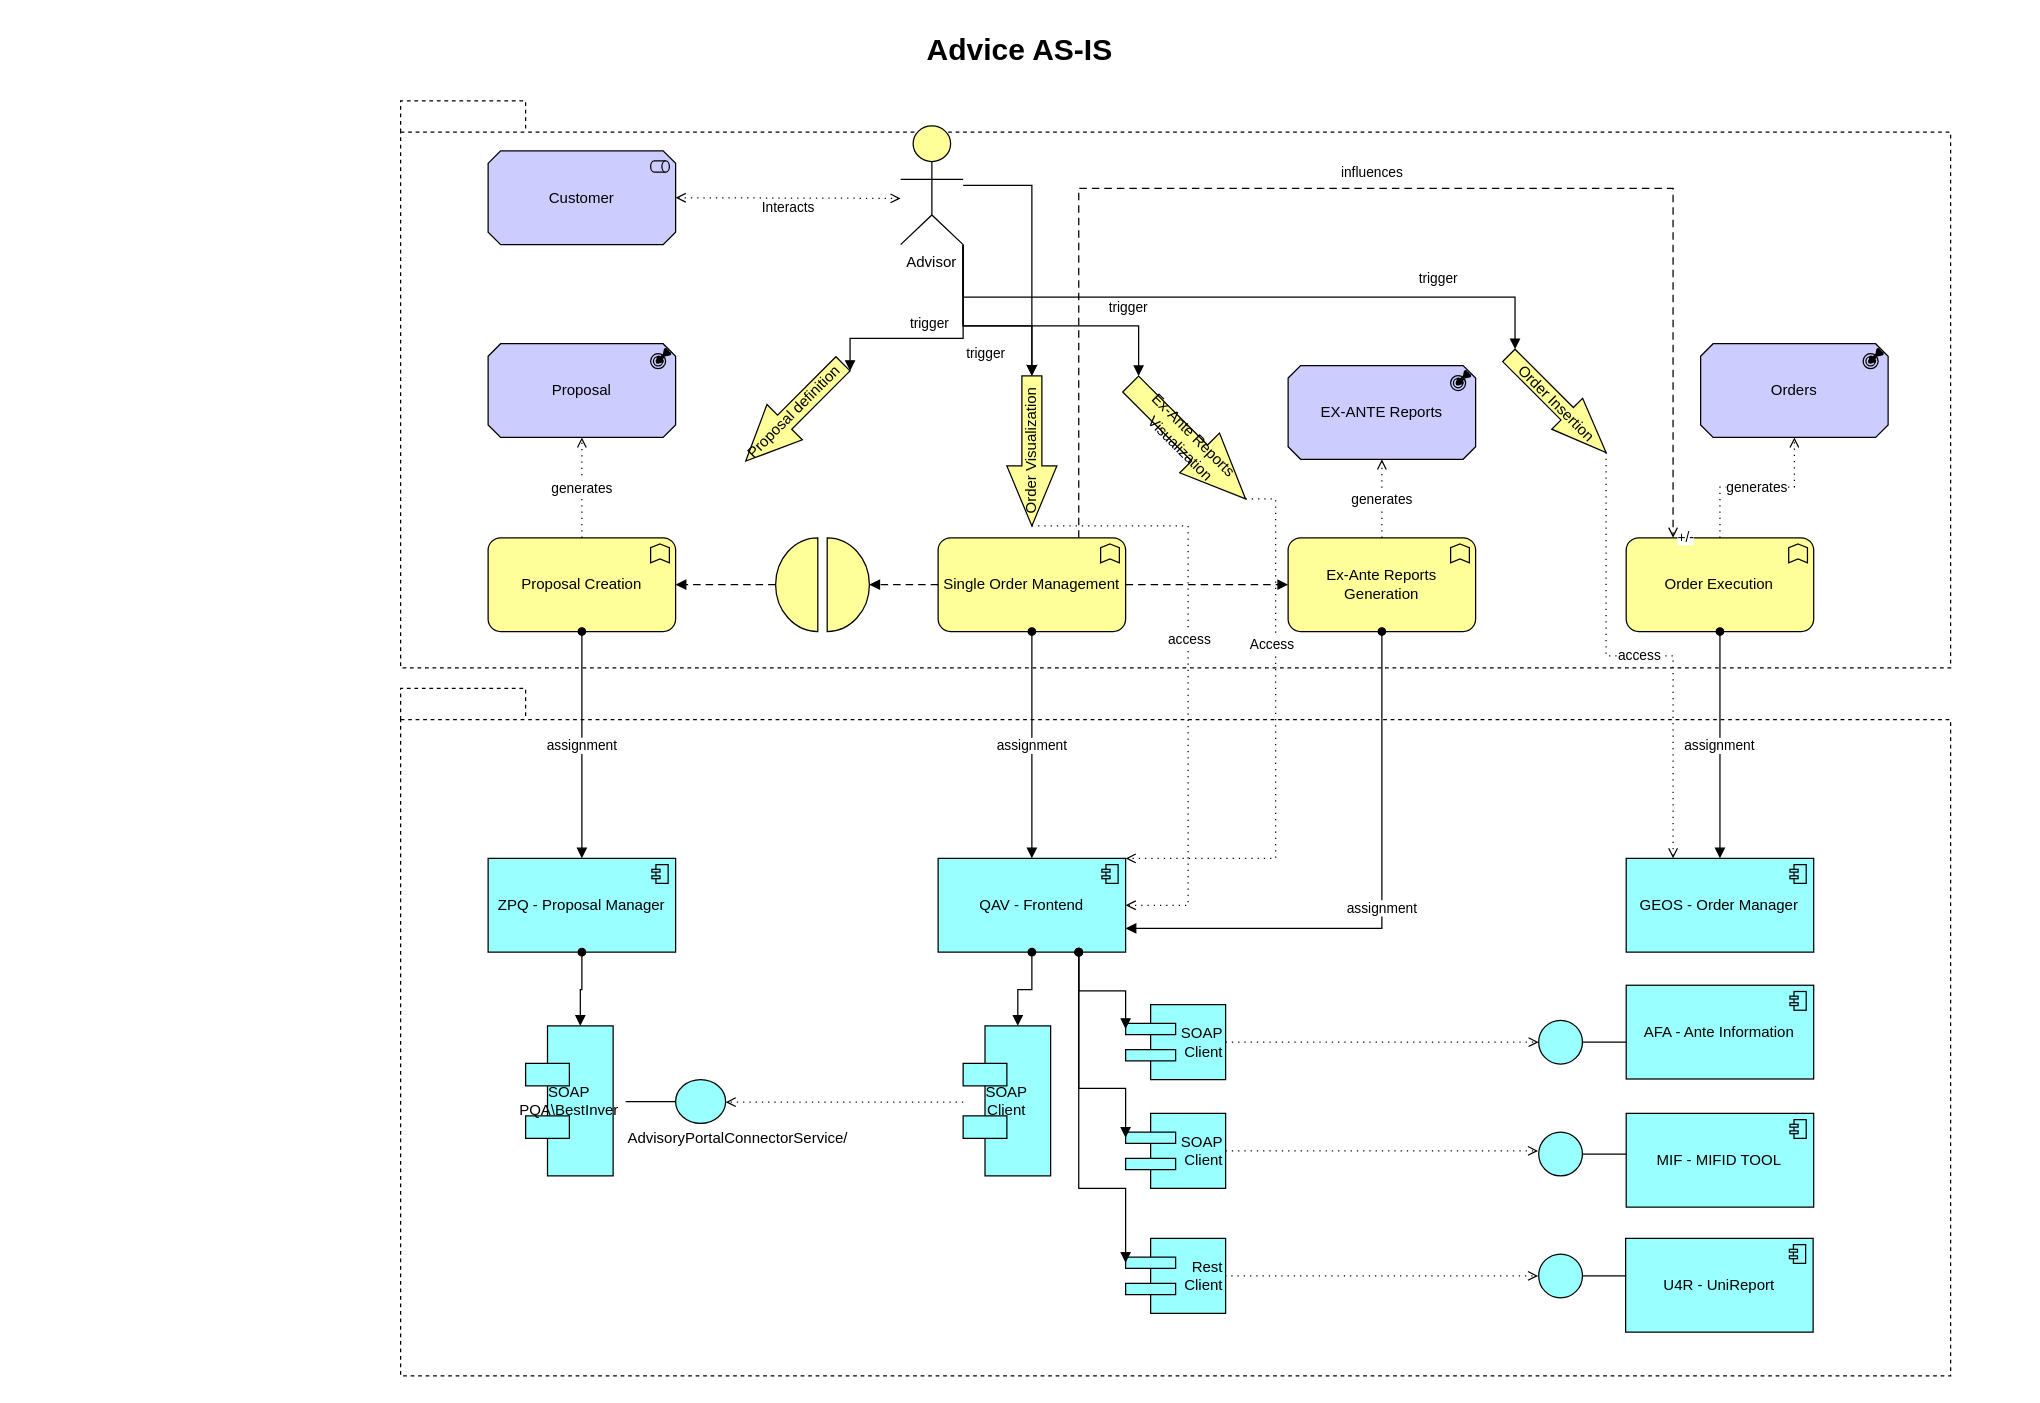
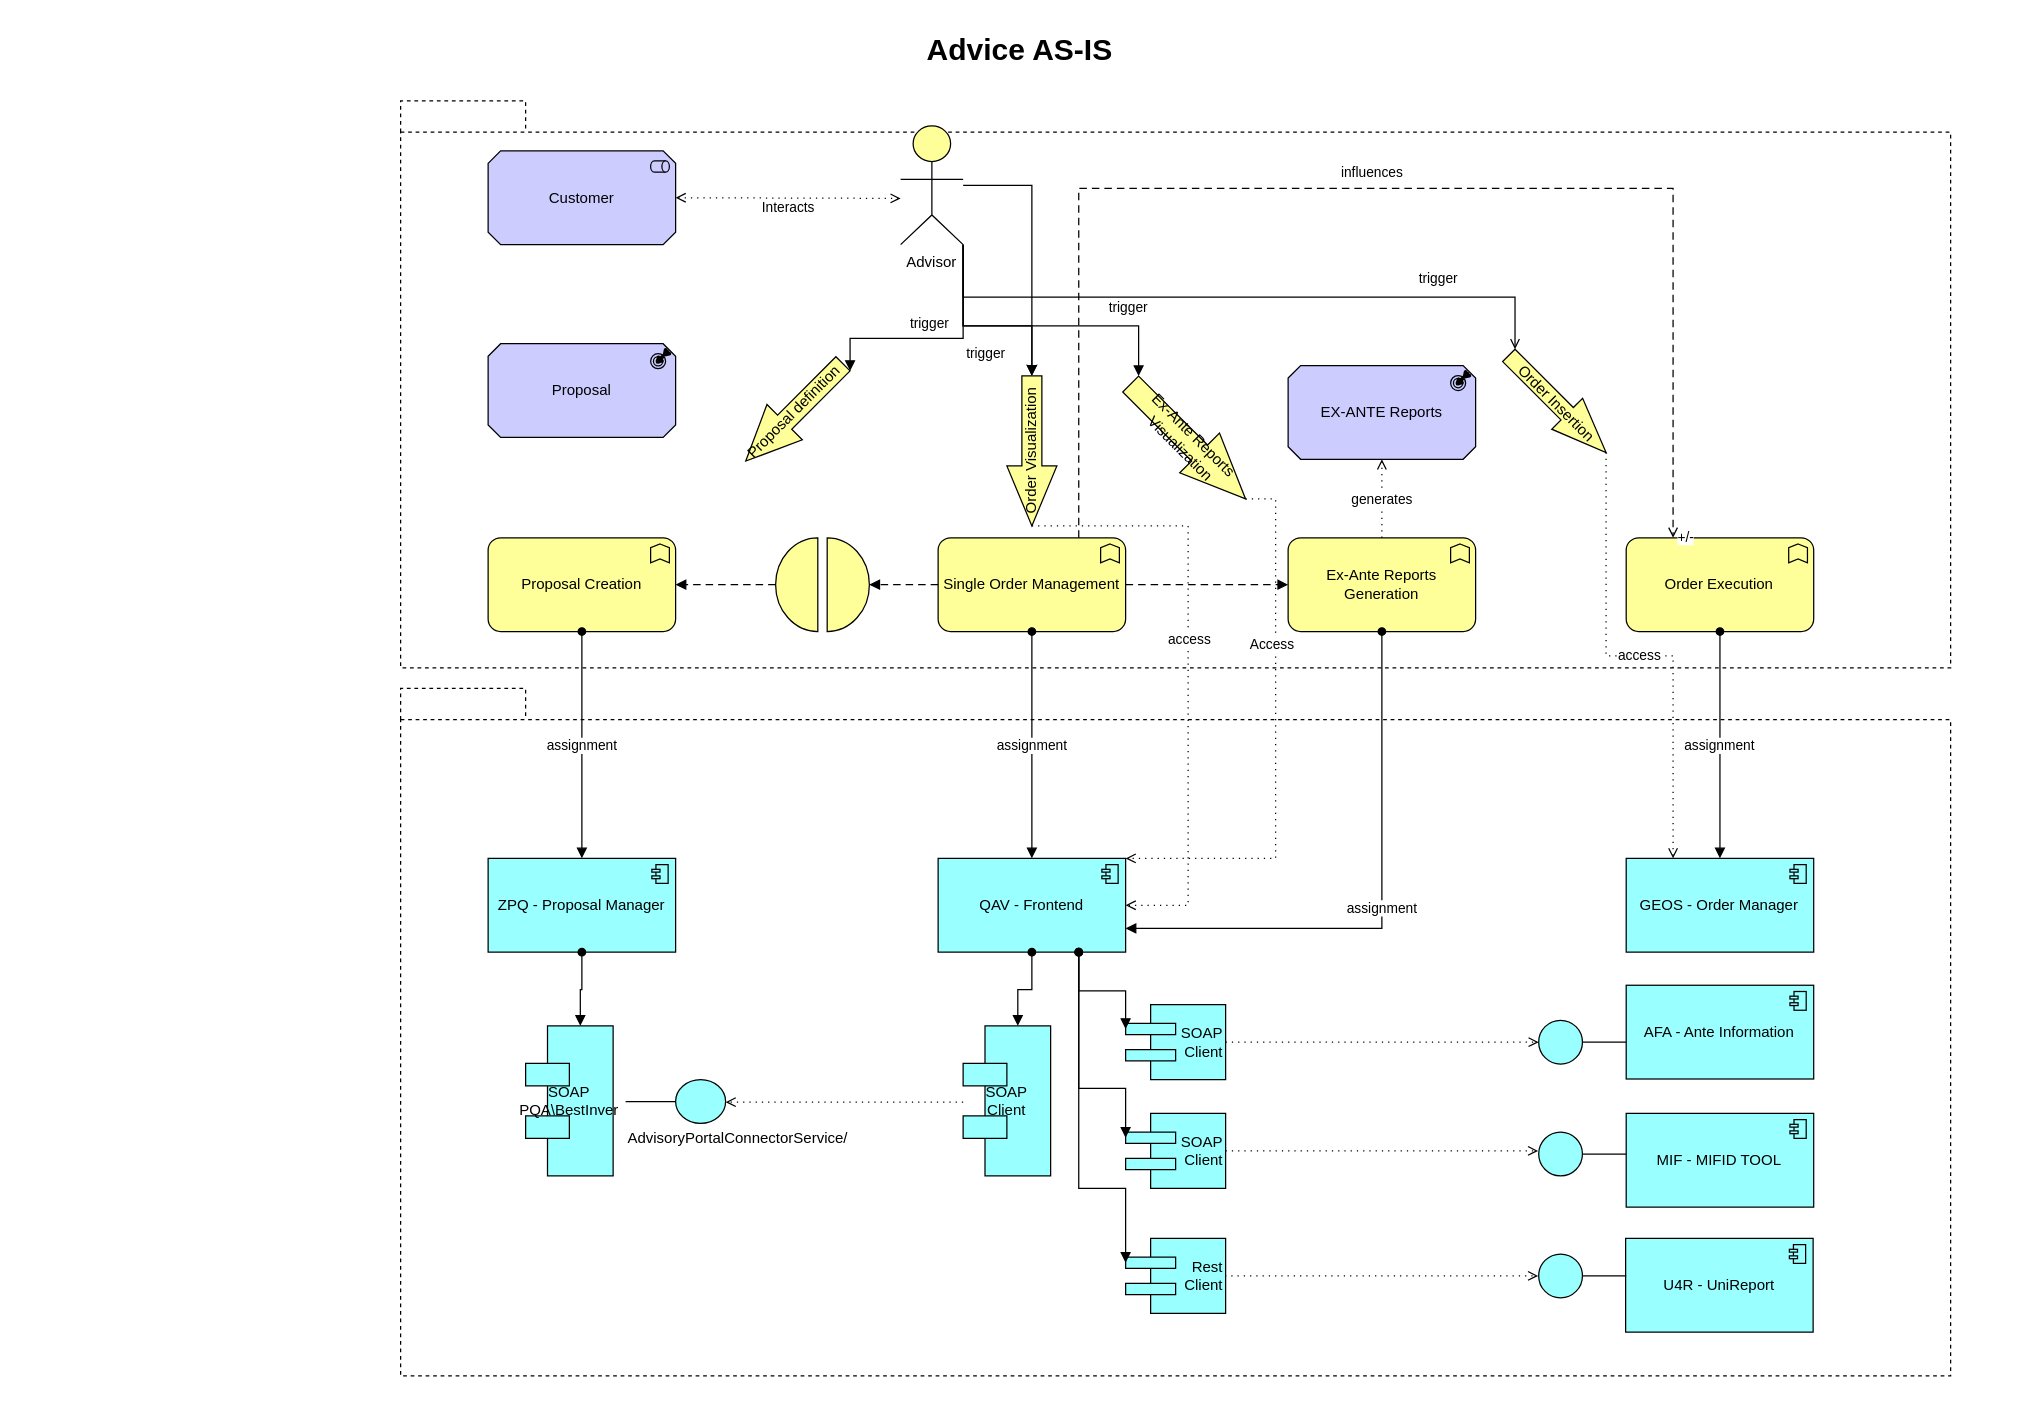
(1515, 337) -> (1515, 340)
(1794, 390) -> none
(582, 487) -> none
(1757, 487) -> none
